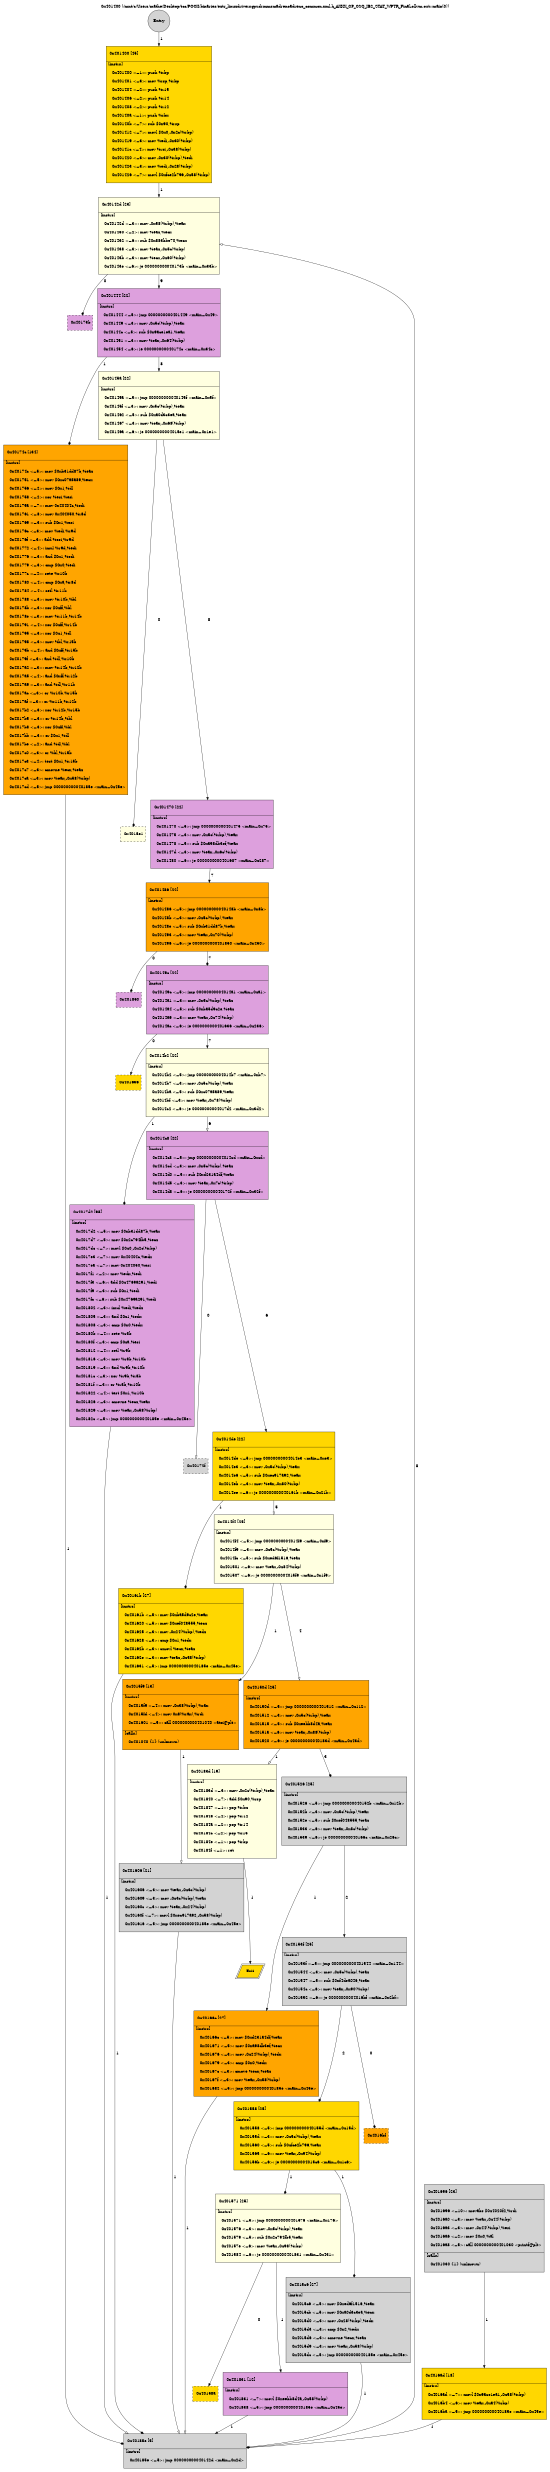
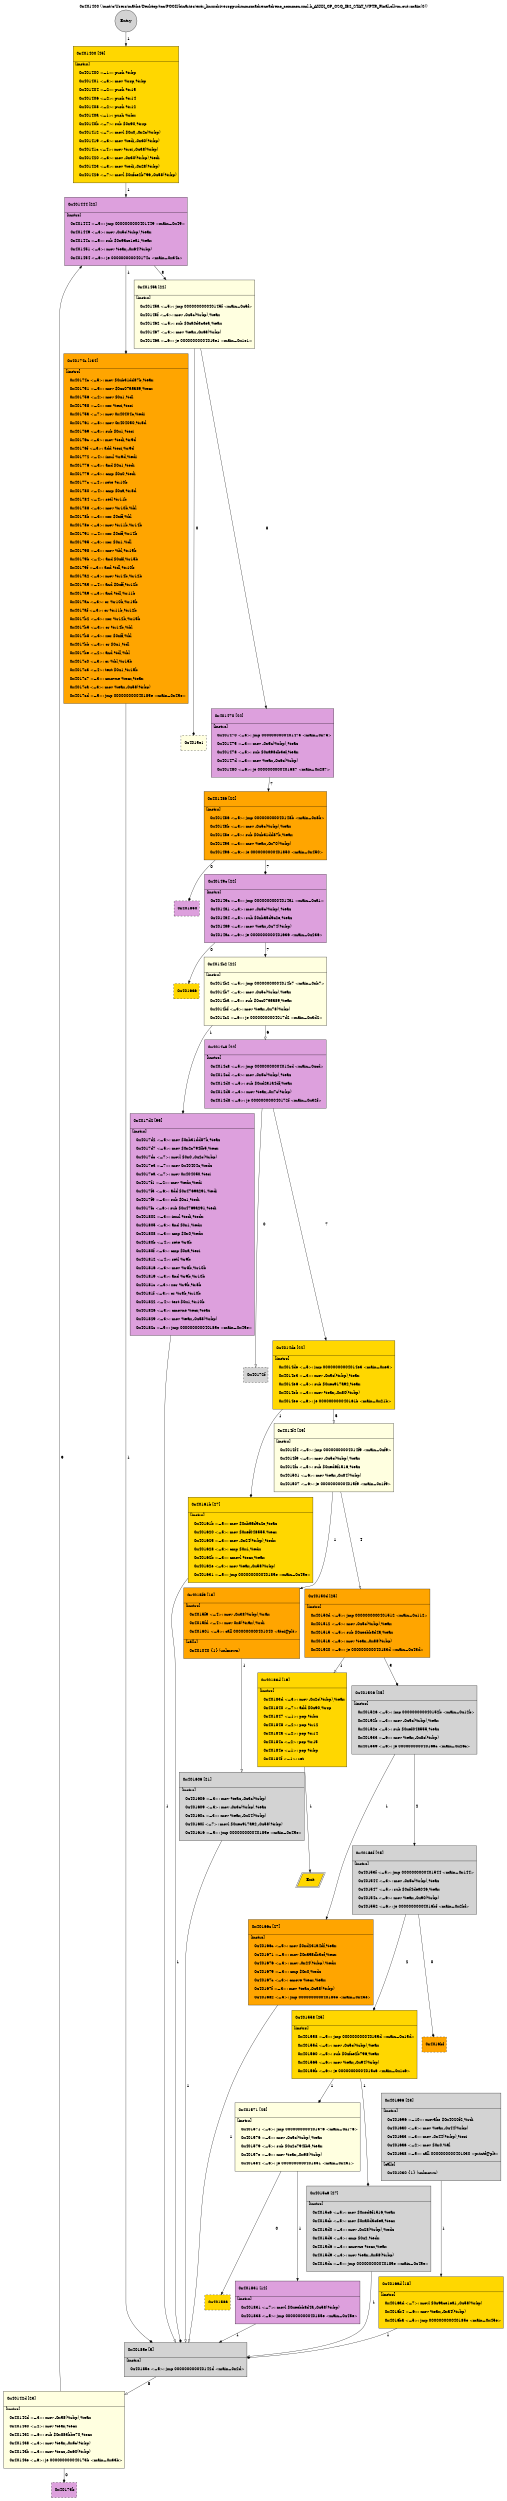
(159, 189) -> (126, 189)
(266, 1316) -> (326, 1224)
(232, 1811) -> (302, 1720)
